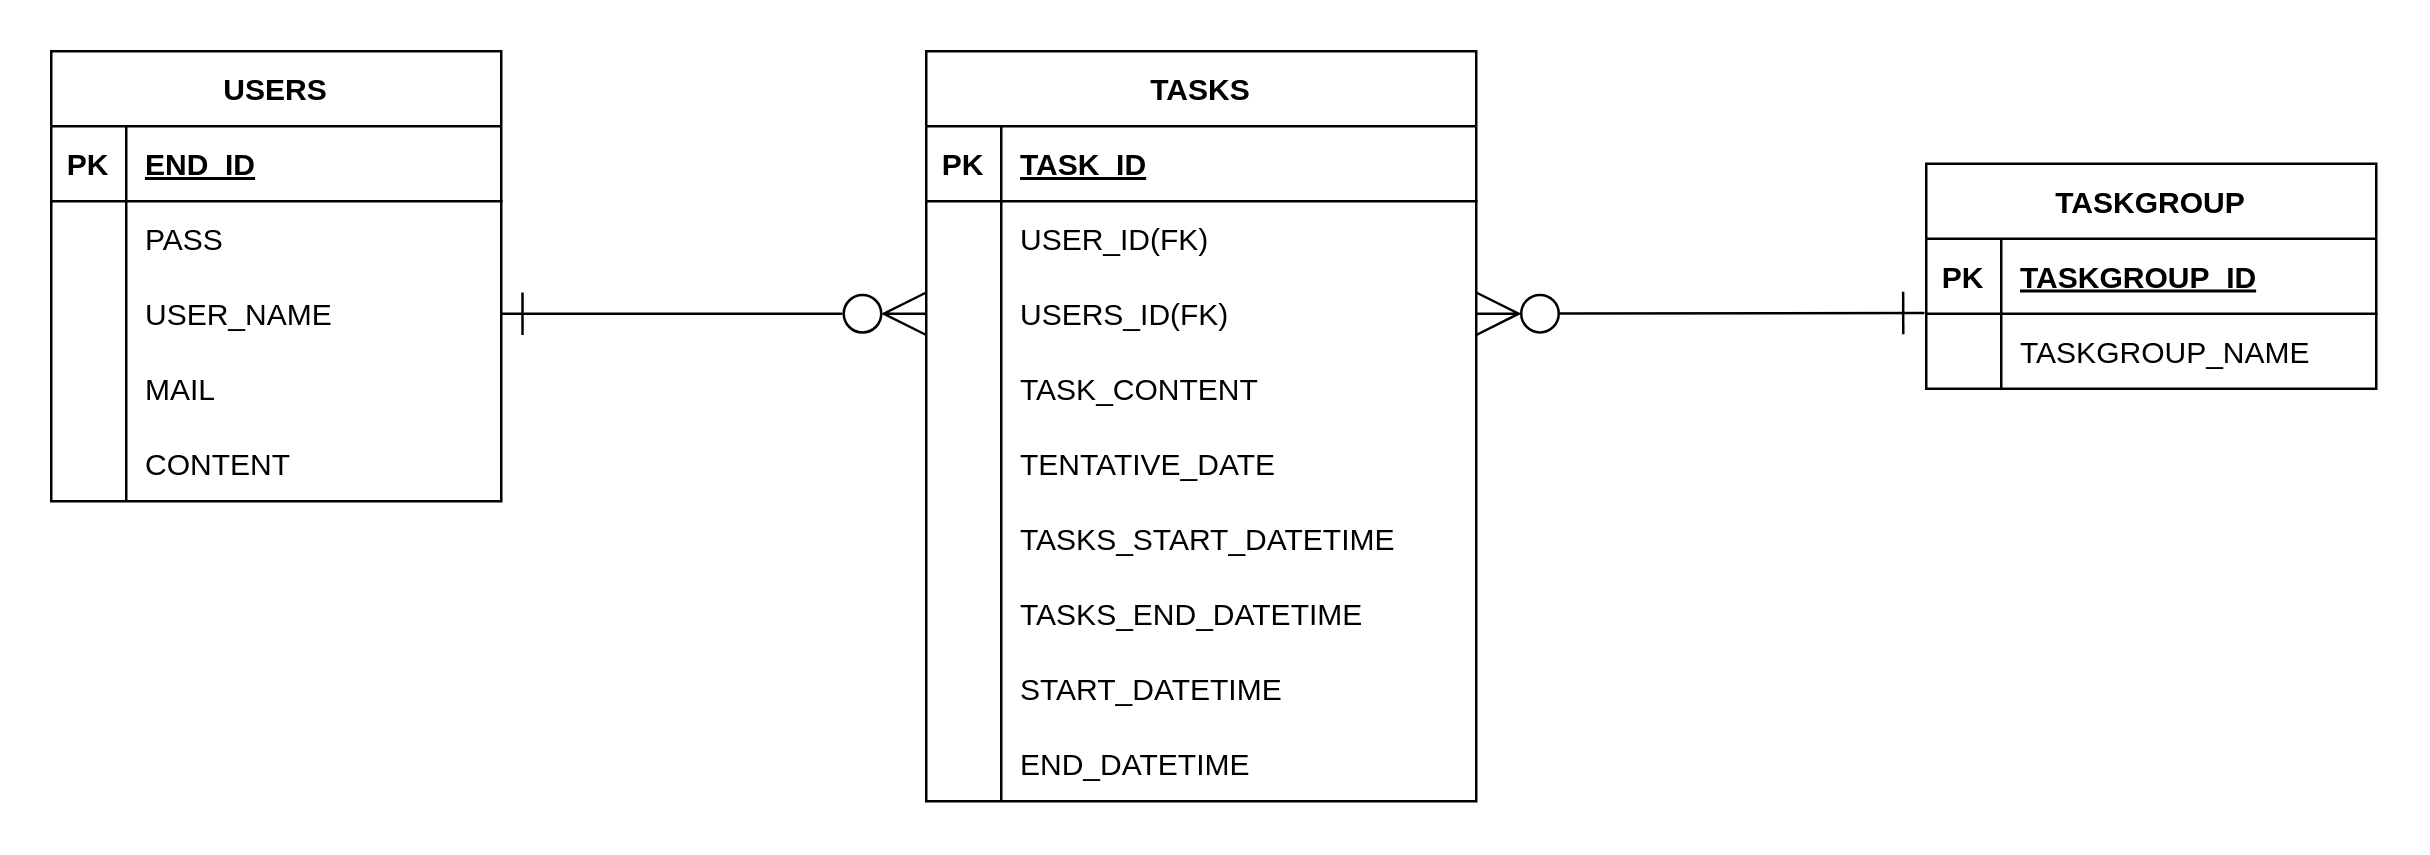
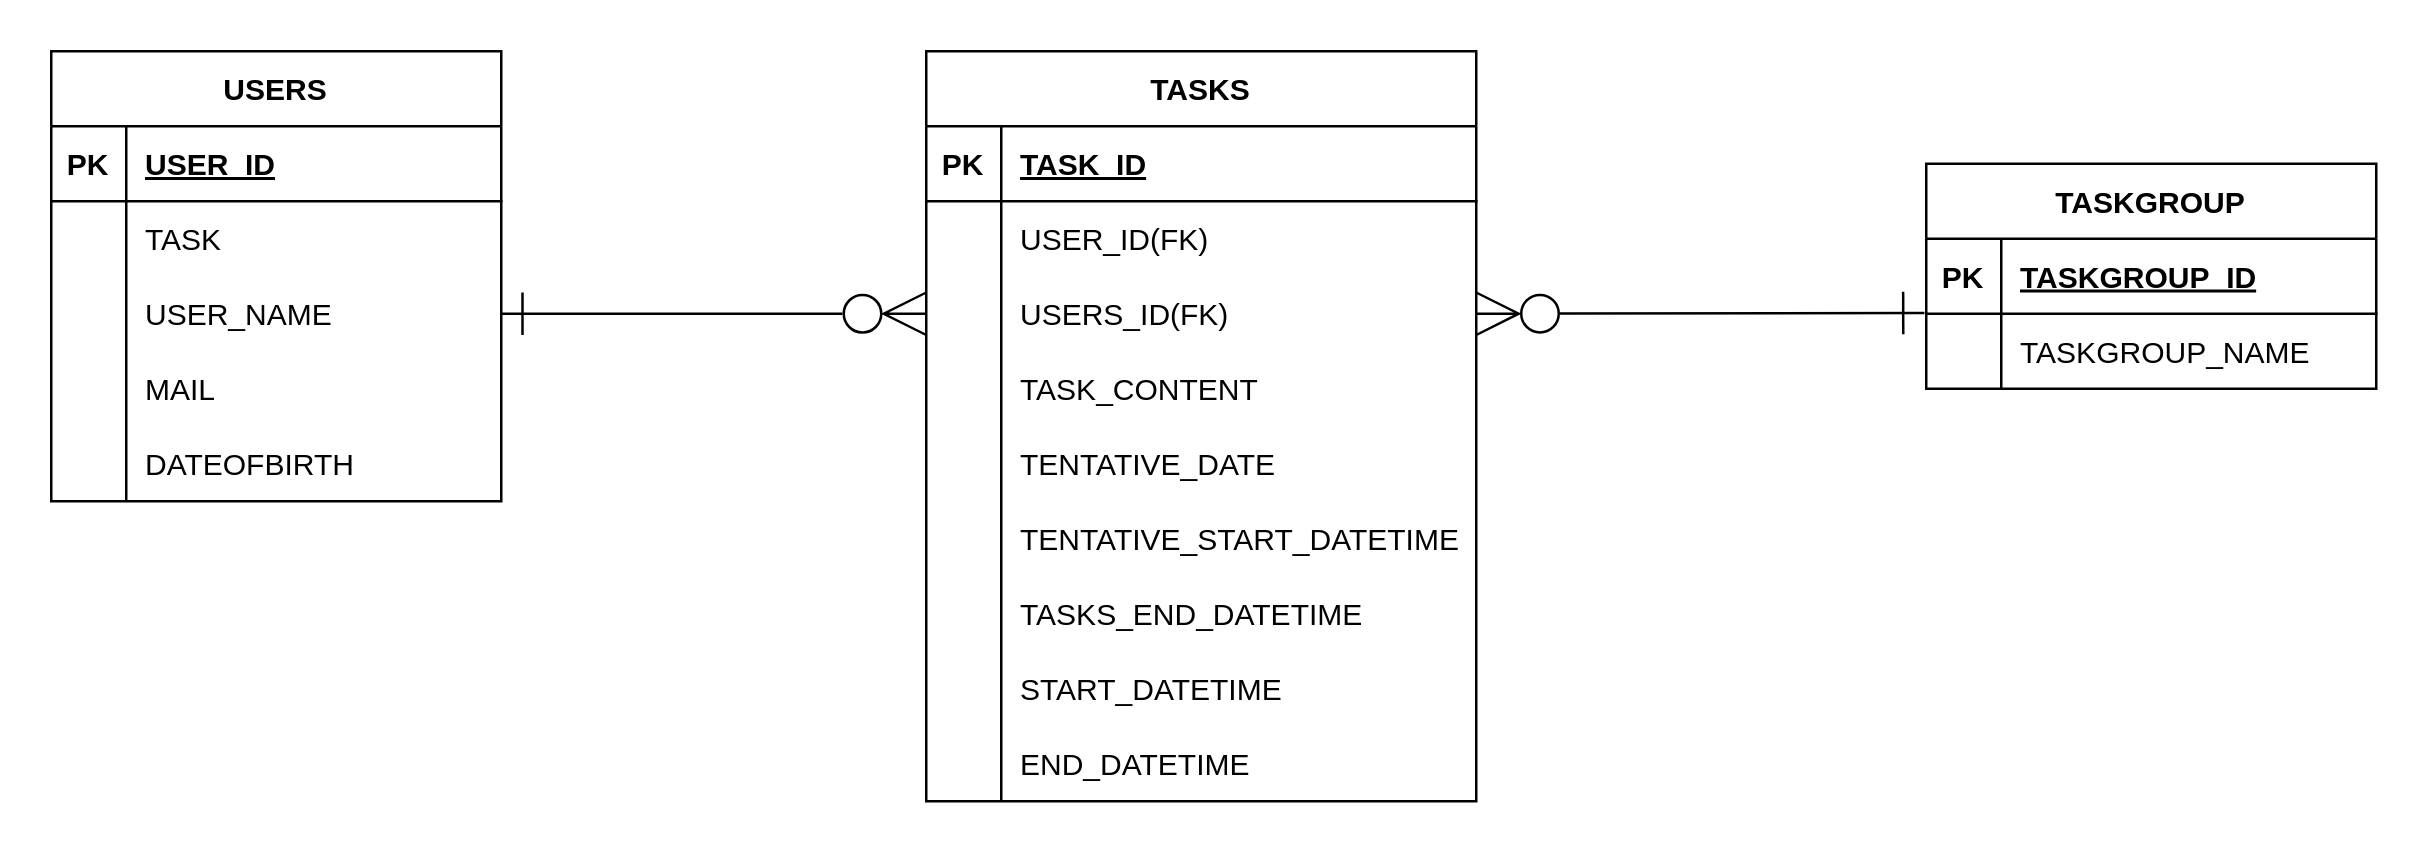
(195, 165) -> (204, 165)
(179, 240) -> (179, 240)
(204, 465) -> (237, 465)
(1188, 540) -> (1222, 540)
